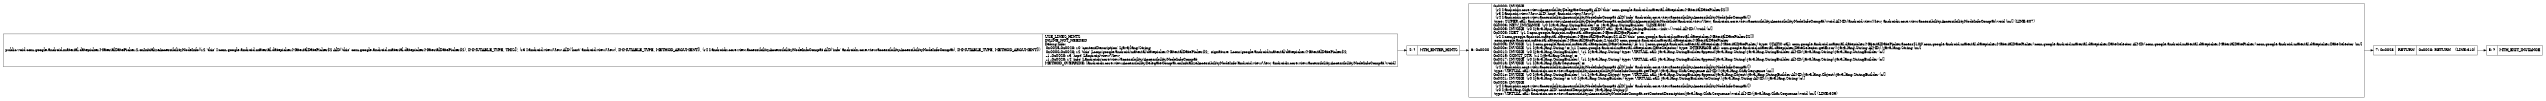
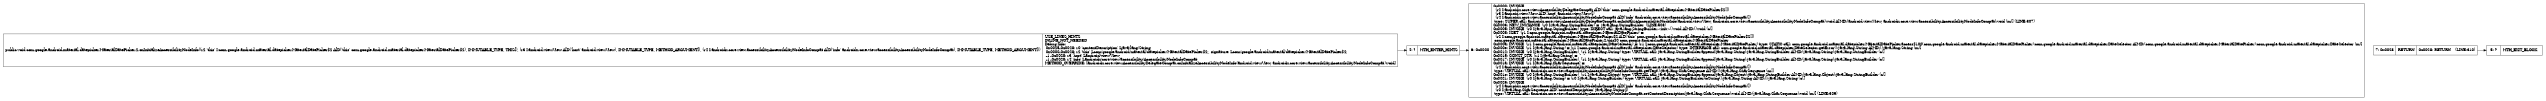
(2368, 50) -> none
(2520, 50) -> (2520, 50)
